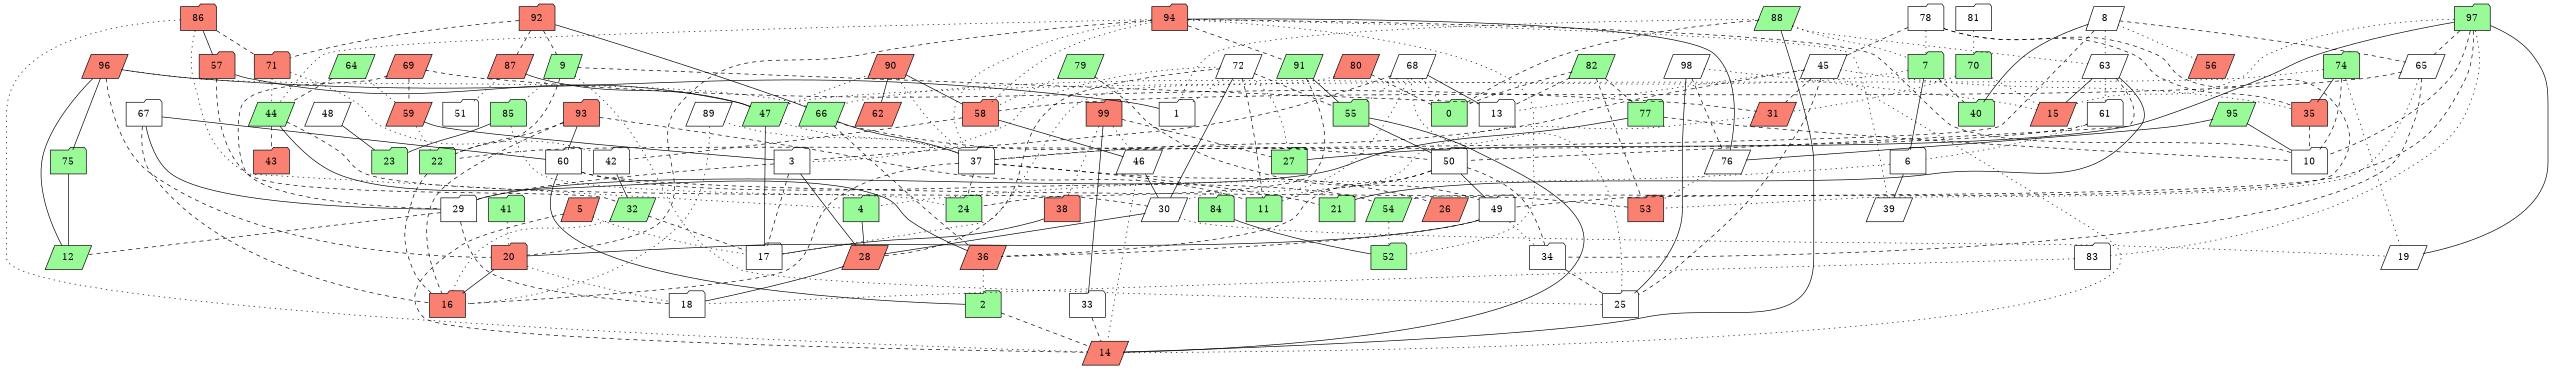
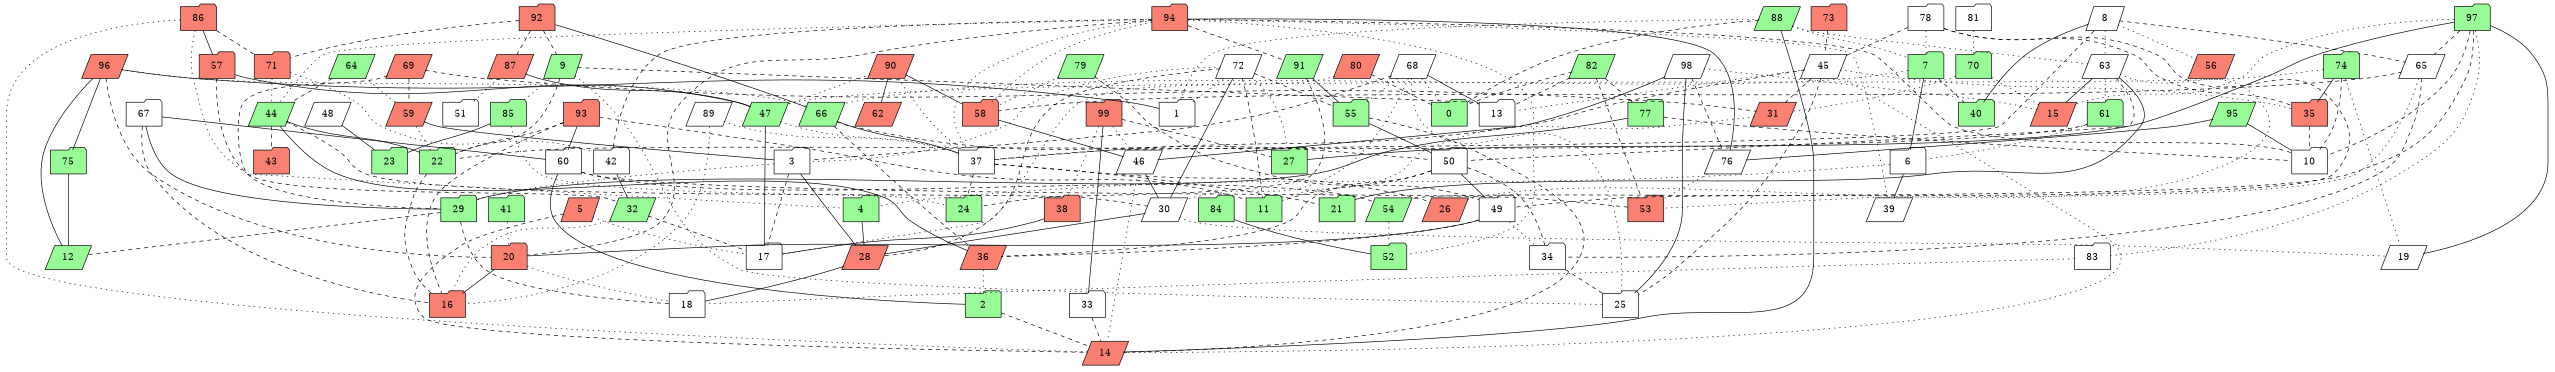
none -> (1829, 19)
(2105, 114) -> (2105, 114)
none -> (1415, 136)
none -> (353, 137)
(788, 141) -> (790, 33)
(640, 175) -> (640, 175)
none -> (2164, 183)
(459, 210) -> (459, 210)
(749, 279) -> none
(1496, 309) -> (1496, 309)
